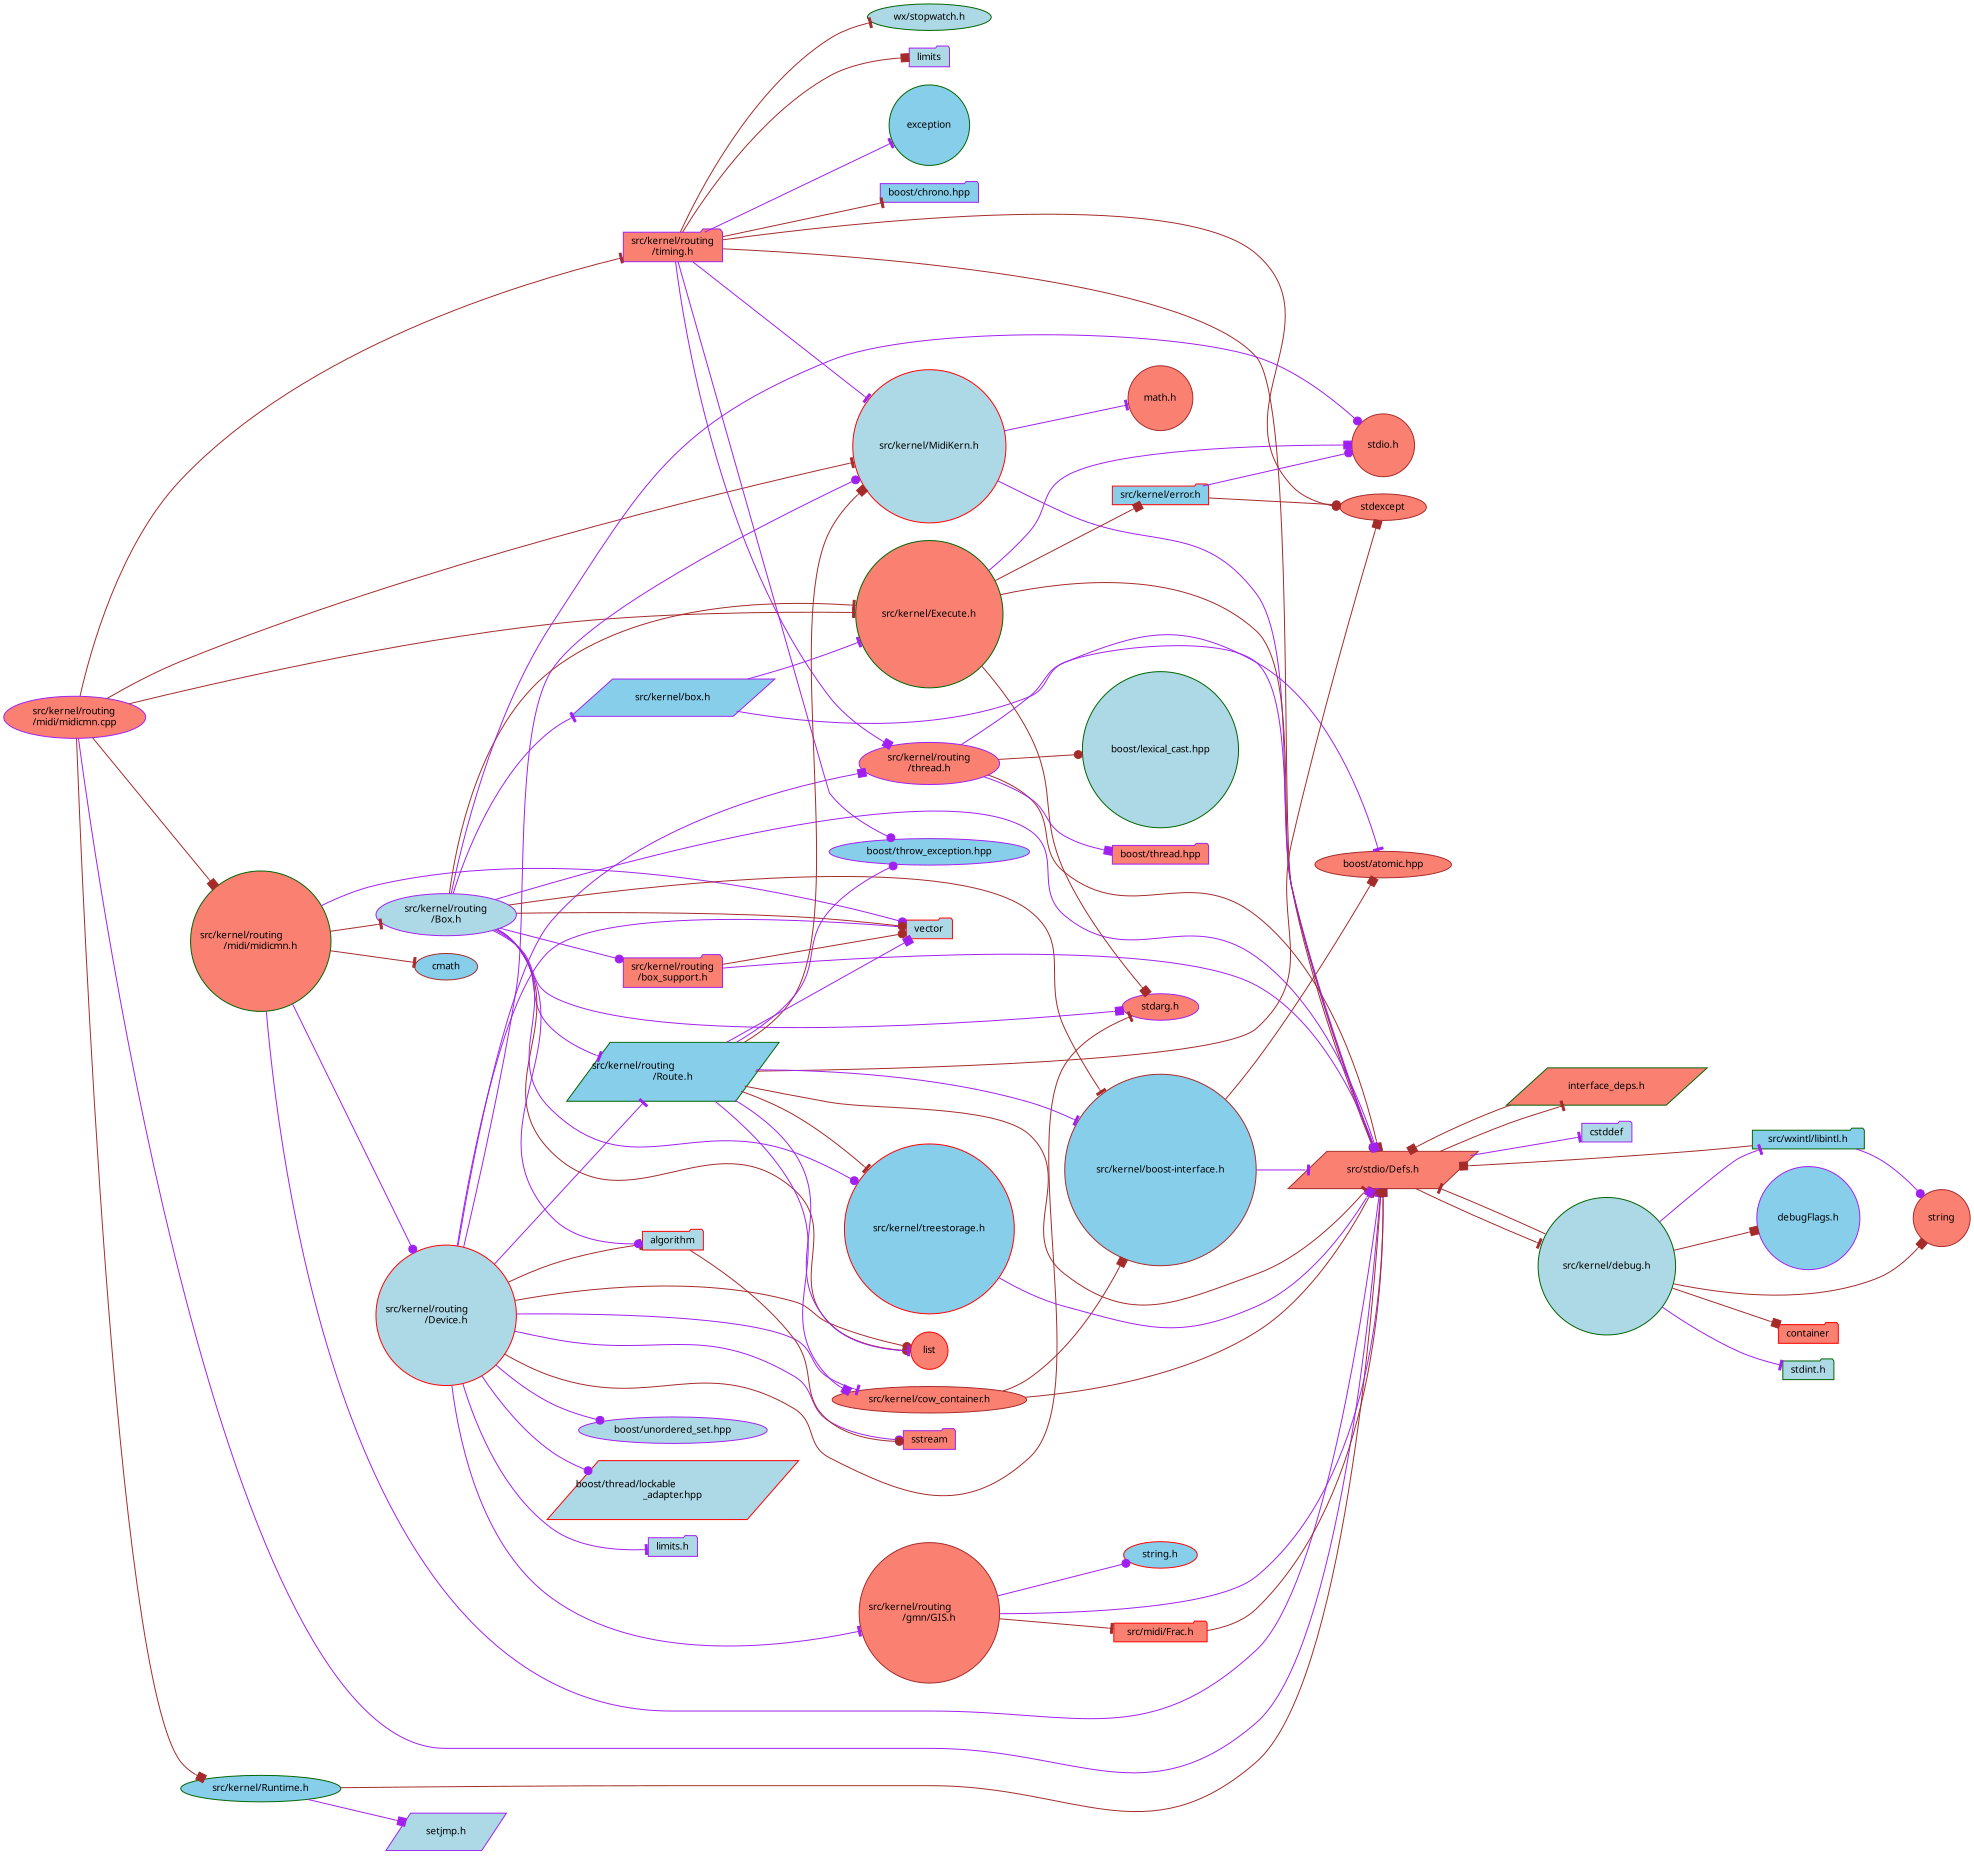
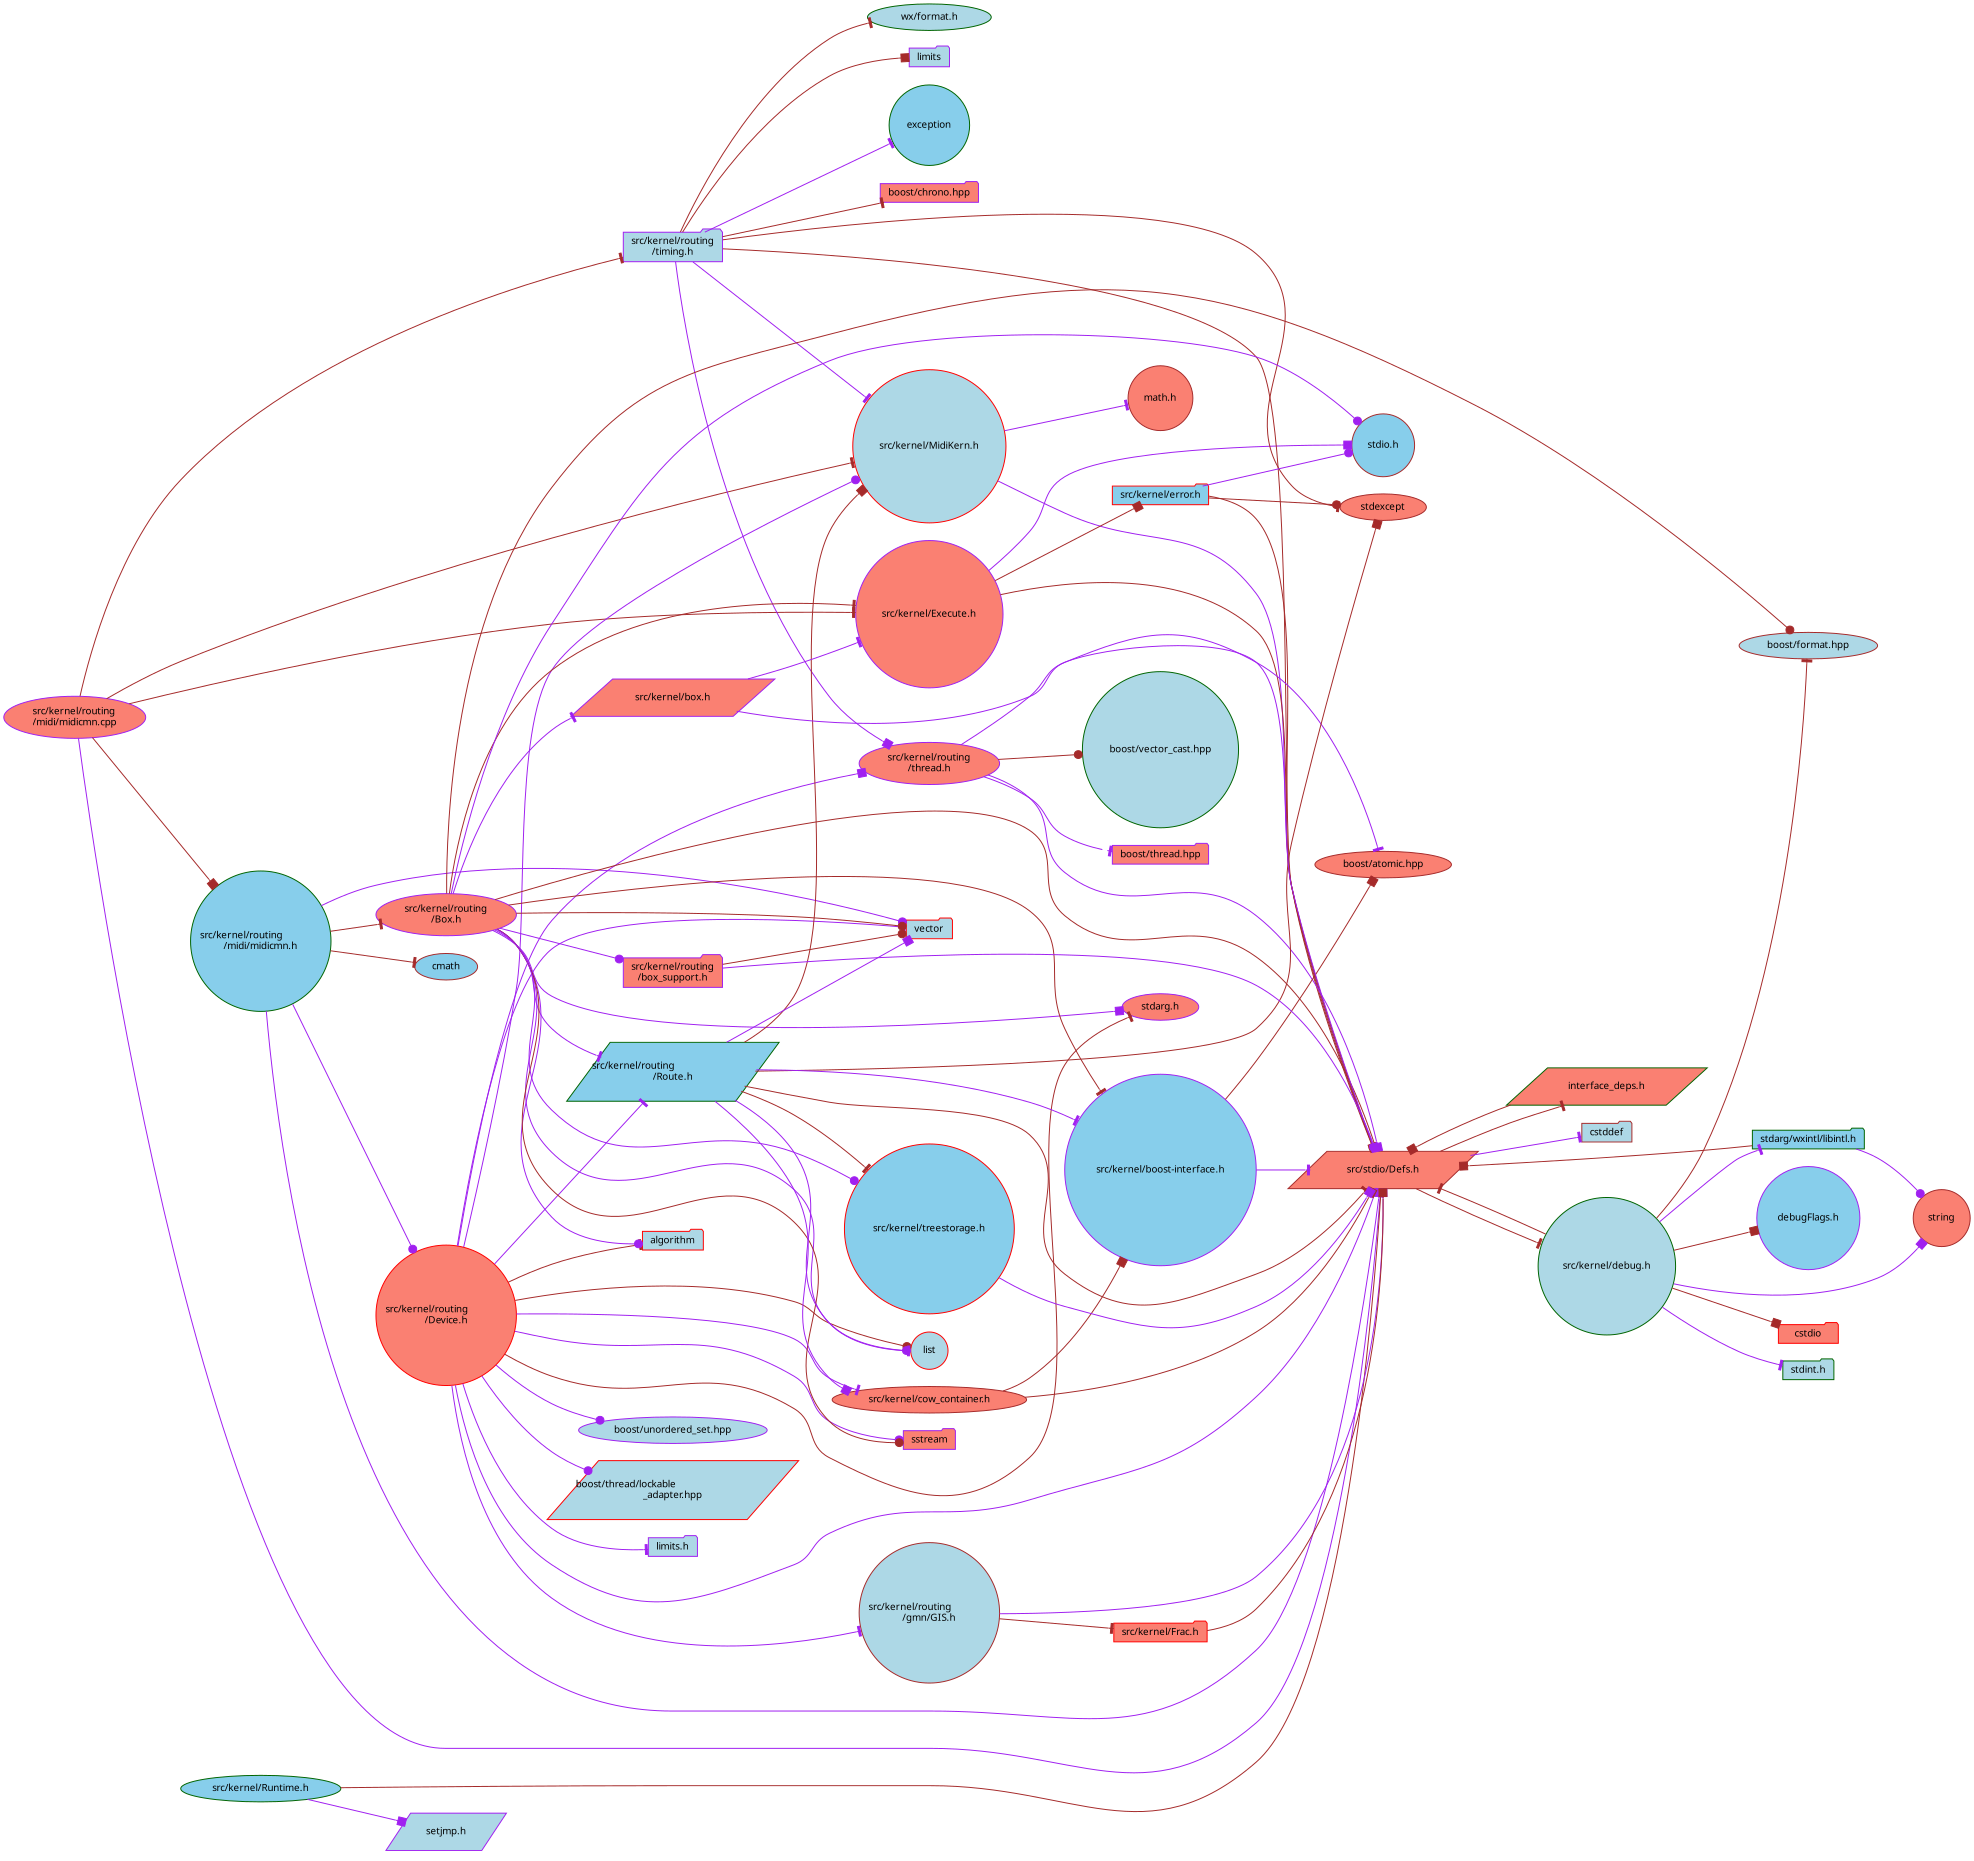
(929, 17) -> (929, 17)
(929, 193) -> (929, 193)
(1141, 219) -> (1141, 219)
(673, 247) -> (673, 247)
(1383, 445) -> (1383, 445)
(929, 614) -> (929, 614)
none -> (1808, 646)
(673, 698) -> (673, 698)
(1160, 750) -> (1160, 750)
none -> (1287, 807)
(1019, 826) -> (1019, 826)
(1059, 833) -> (1052, 825)
(1053, 839) -> none
(929, 852) -> none
(1224, 898) -> (1224, 898)
(446, 915) -> (446, 915)
(261, 941) -> (261, 941)
(1607, 1133) -> (1607, 1133)
(1808, 1140) -> (1808, 1140)
(1160, 1170) -> (1160, 1170)
(662, 1174) -> (662, 1174)
(105, 1263) -> none
(1801, 1294) -> (1801, 1294)
(446, 1315) -> (446, 1315)
(1808, 1334) -> (1808, 1334)
(929, 1351) -> (929, 1351)
(803, 1356) -> (673, 1206)
none -> (916, 1512)
(1160, 1555) -> none
(929, 1613) -> (929, 1613)
(1160, 1632) -> (1160, 1632)
